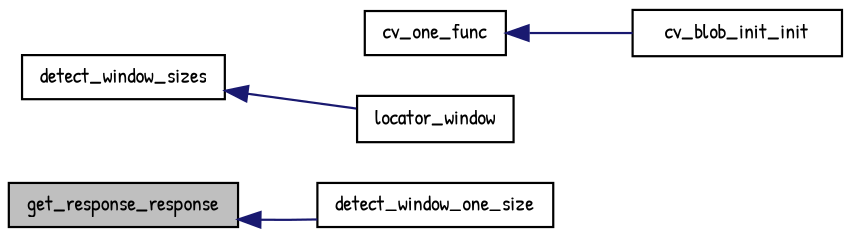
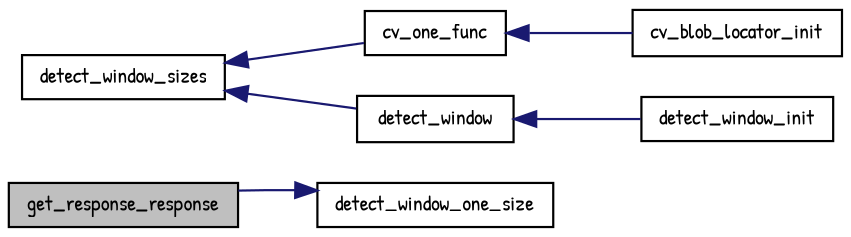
(737, 33) -> (737, 33)
none -> (306, 51)
(435, 119) -> (435, 119)
none -> (737, 119)
(289, 220) -> (267, 190)
